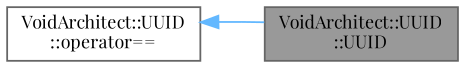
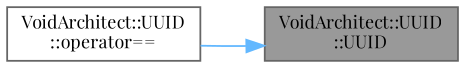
(242, 22) -> (223, 46)
